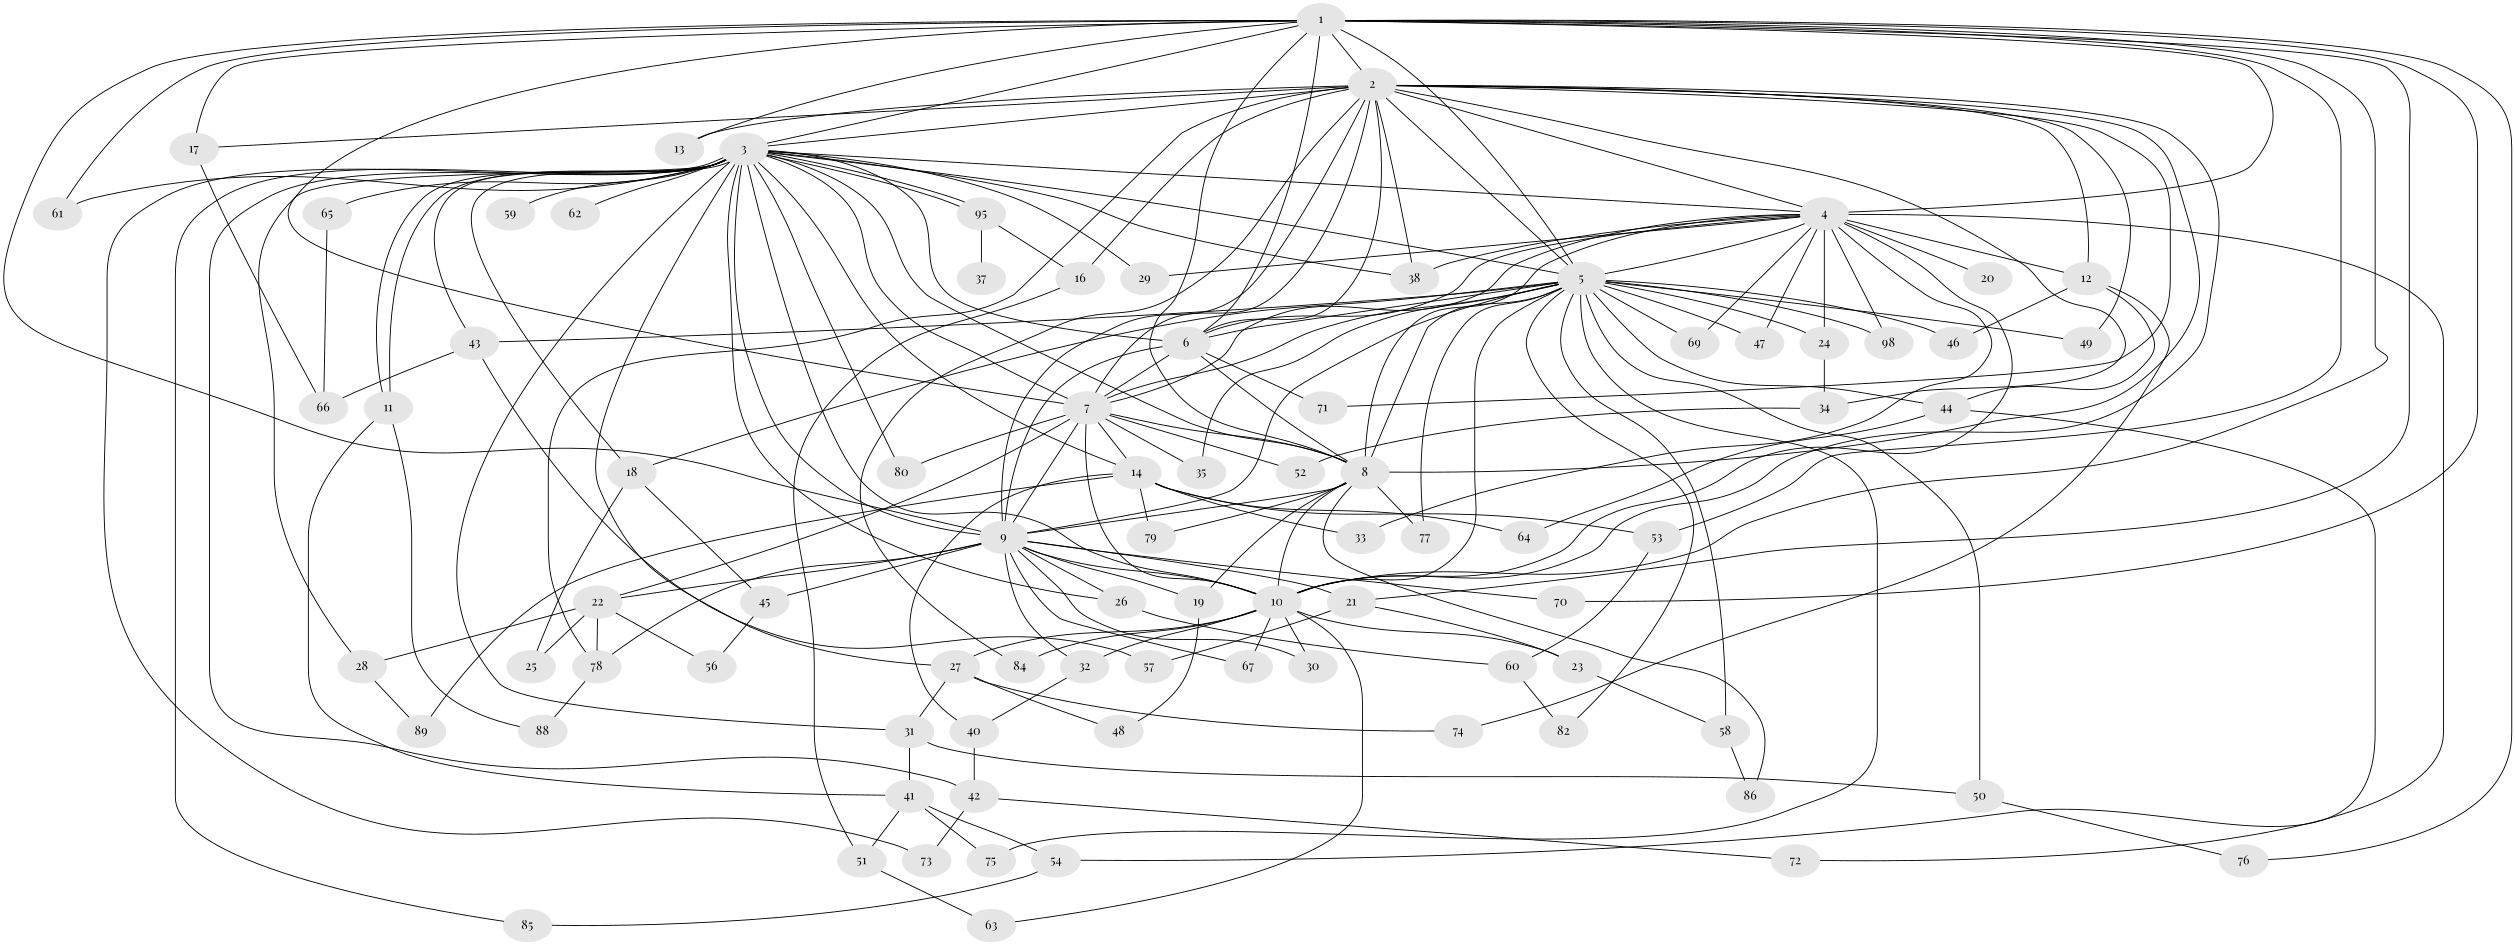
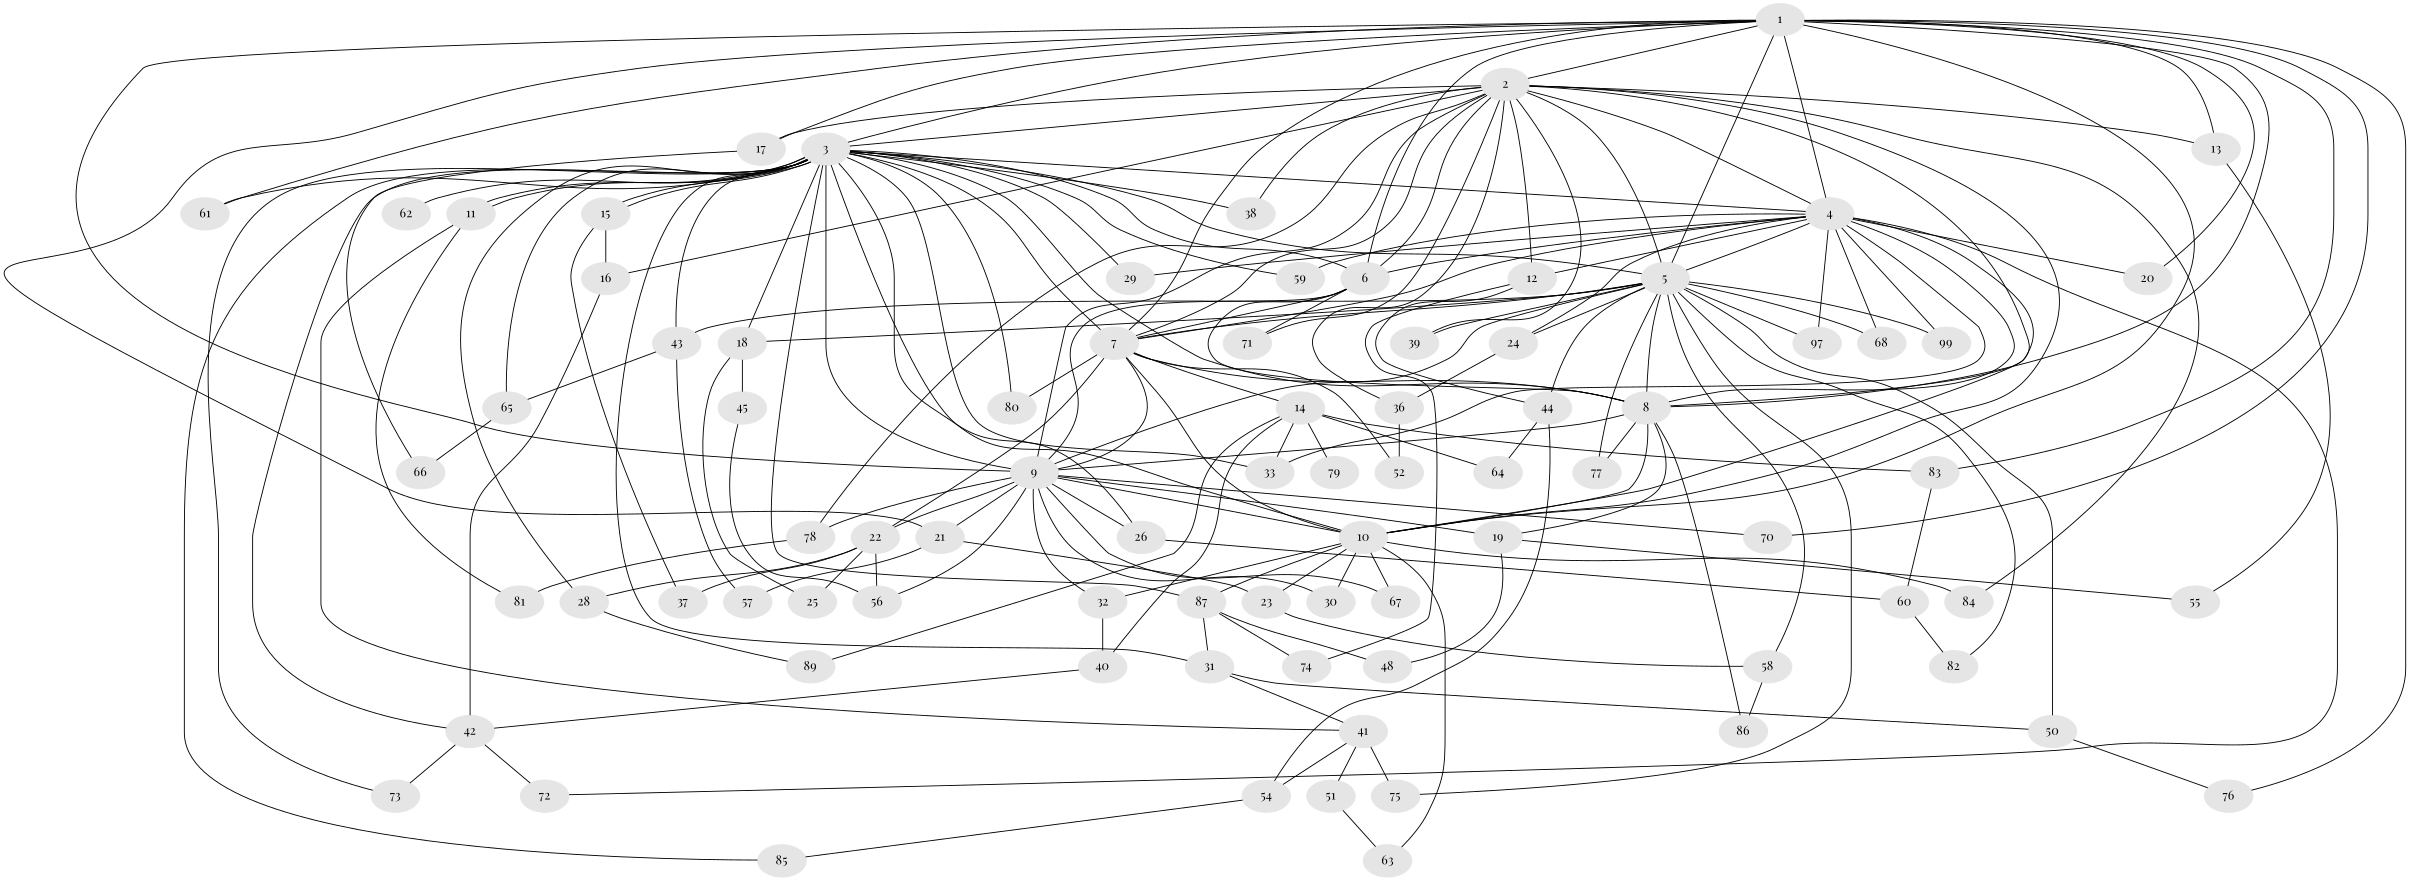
none -> (2194, 64)
(981, 214) -> (606, 214)
(1615, 232) -> (1560, 224)
(1383, 308) -> none
(1695, 343) -> (1946, 343)
(1760, 343) -> (1817, 343)
(1889, 343) -> (1882, 343)
(1954, 343) -> none
(2087, 343) -> (1415, 343)
(907, 349) -> (968, 408)
(398, 374) -> (598, 373)
(1824, 408) -> (1399, 408)
(1202, 473) -> none
(796, 475) -> (484, 489)
(1475, 487) -> none
(1287, 503) -> none
(1657, 537) -> (1935, 473)
(884, 570) -> (973, 553)
none -> (2195, 602)
(597, 635) -> (779, 570)
(955, 667) -> (1202, 602)
(543, 731) -> (520, 602)
